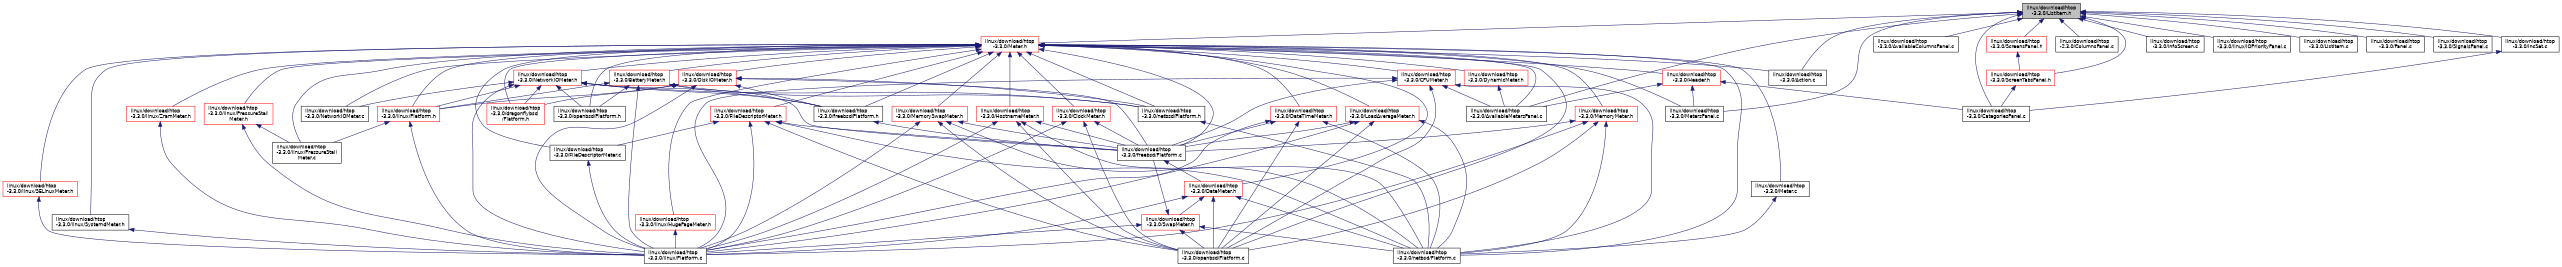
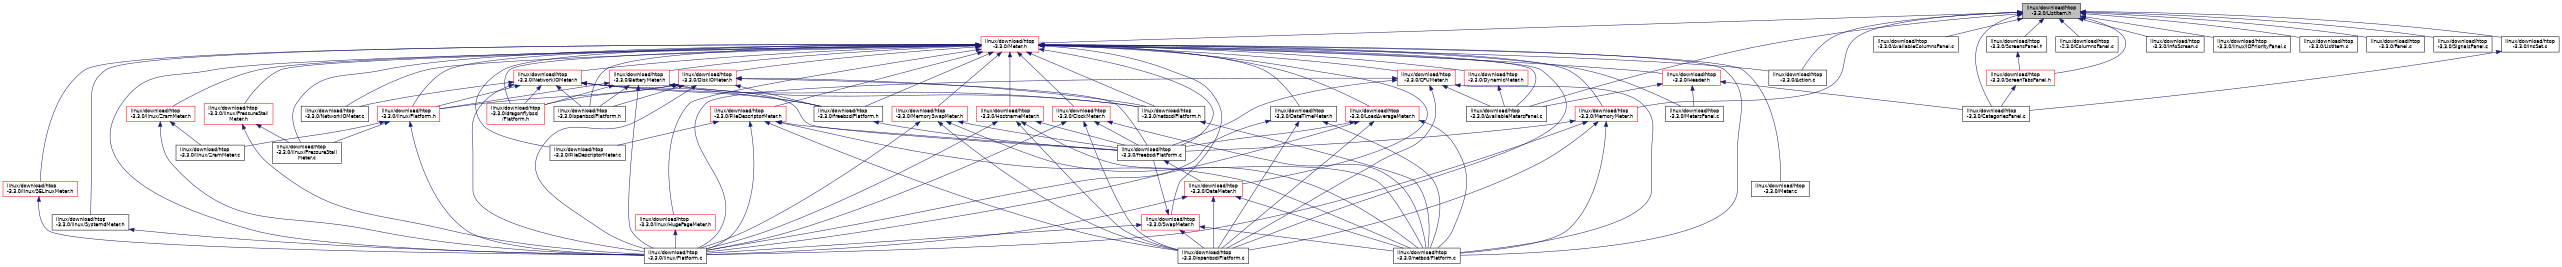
(2017, 44) -> (2017, 44)
(1860, 49) -> (1839, 77)
none -> (577, 96)
none -> (646, 97)
(1304, 114) -> (1304, 114)
(1216, 136) -> none
none -> (210, 153)
(1190, 207) -> (1204, 86)
(604, 216) -> (240, 67)
(1640, 244) -> (1282, 163)
